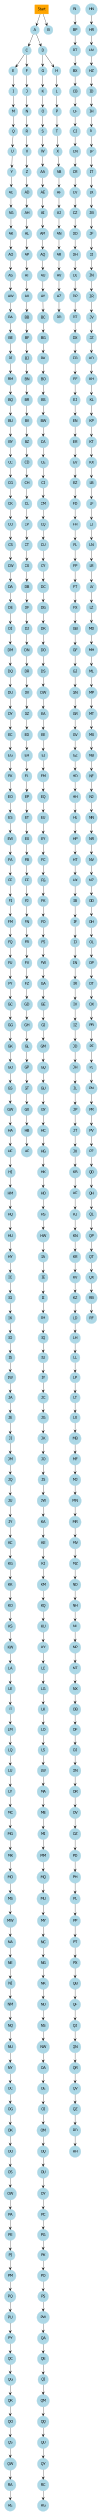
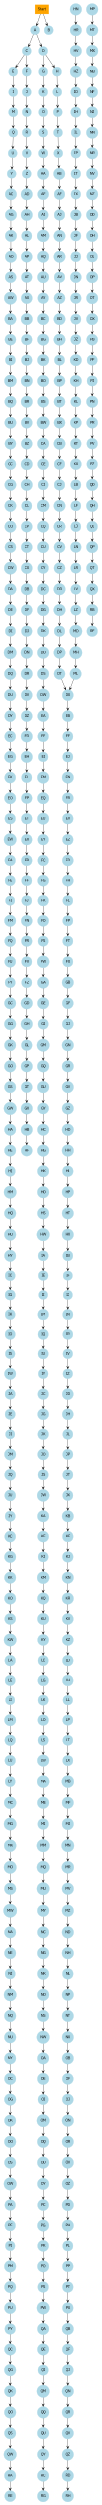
none -> (59, 340)
(91, 681) -> (72, 683)
